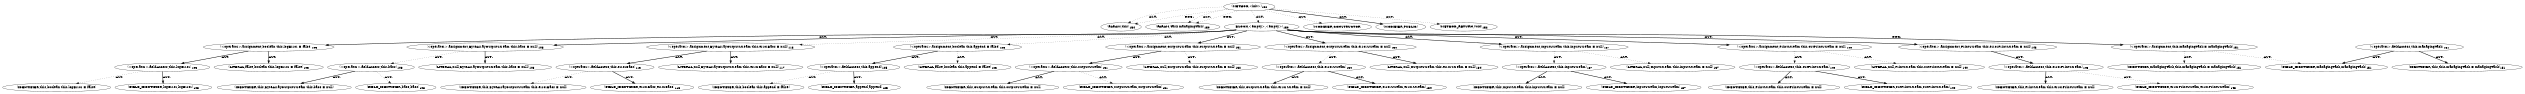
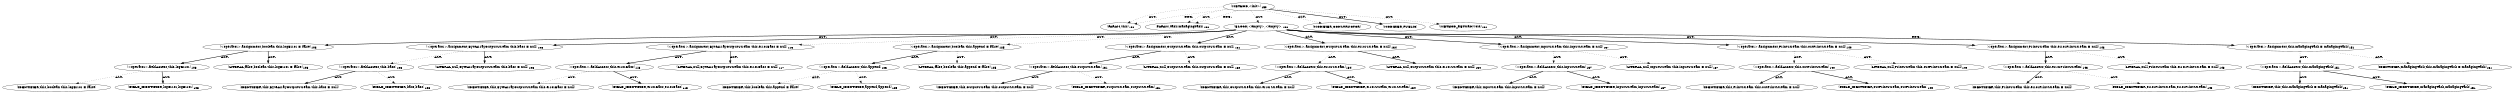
(2255, 57) -> (2300, 56)
none -> (2175, 67)
(854, 76) -> (858, 76)
